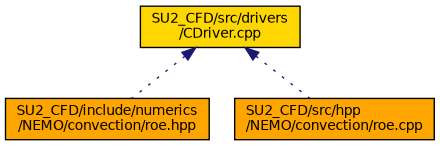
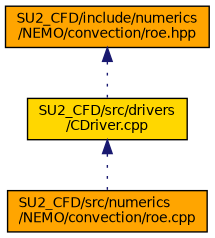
(158, 77) -> (107, 80)
(334, 119) -> (107, 211)
